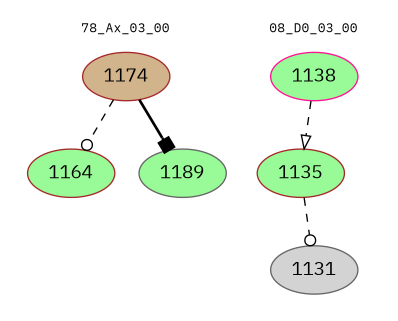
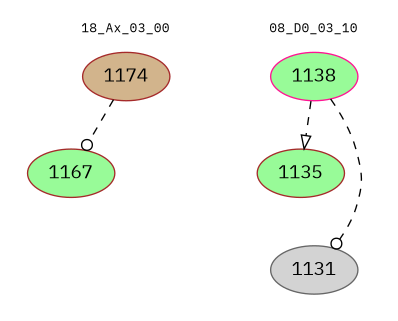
(126, 29) -> (126, 29)
(314, 29) -> (314, 29)
(71, 173) -> (71, 173)
(183, 173) -> none
(307, 216) -> (360, 168)
